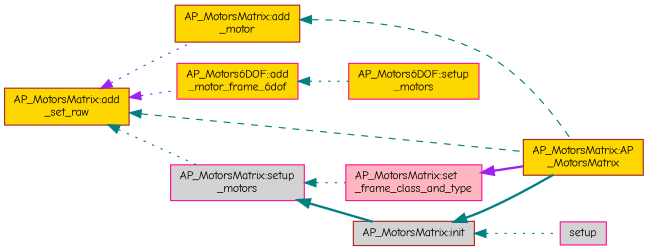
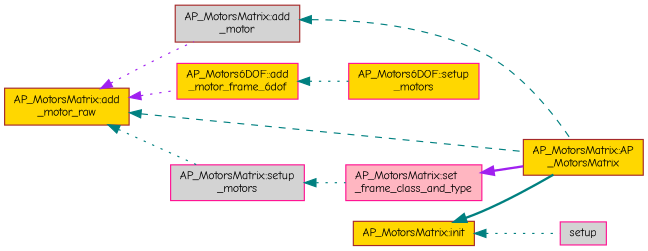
(237, 24) -> (237, 24)
(67, 107) -> (67, 107)
(341, 213) -> none
(414, 233) -> (414, 233)
